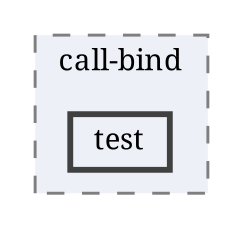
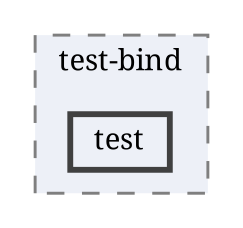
(122, 63) -> (122, 63)
